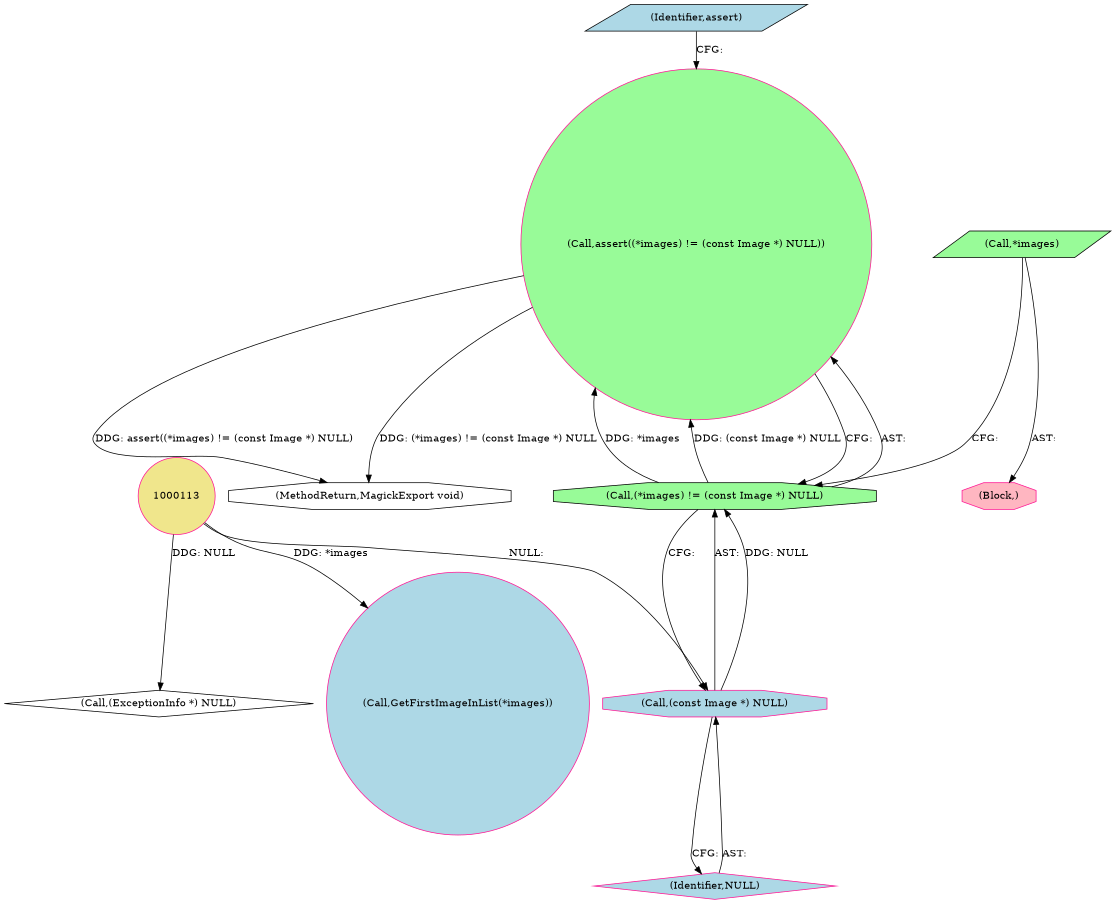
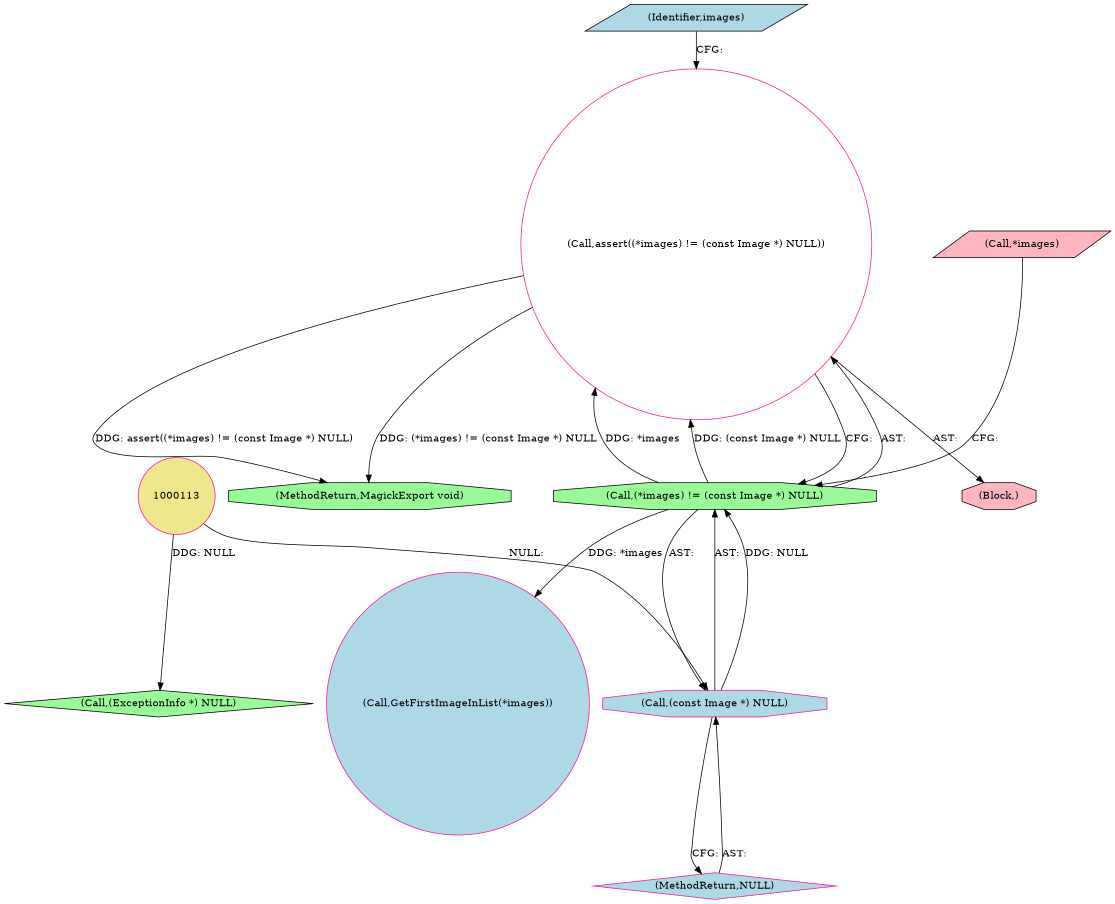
(696, 18) -> (696, 18)
(696, 244) -> (696, 244)
(1022, 244) -> (1022, 244)
(1038, 369) -> (905, 417)
(370, 496) -> (370, 496)
(999, 496) -> (999, 496)
(683, 553) -> (683, 553)
(286, 557) -> (598, 541)
(159, 704) -> (159, 704)
(715, 886) -> (715, 886)
